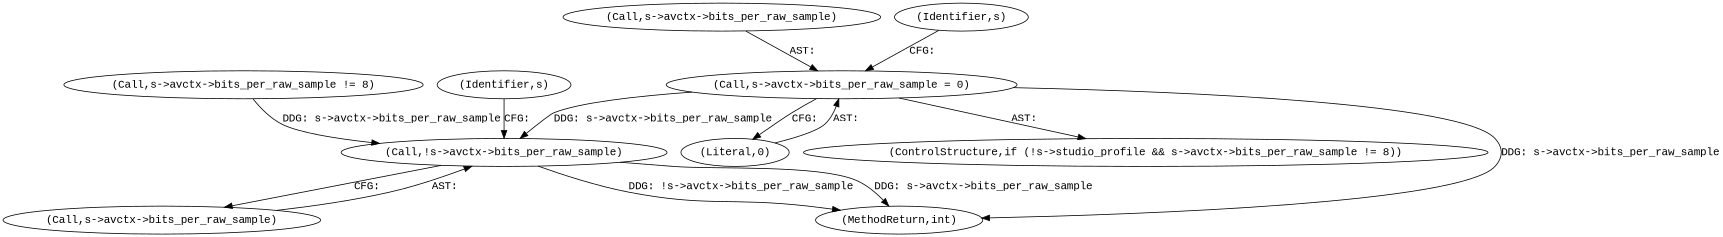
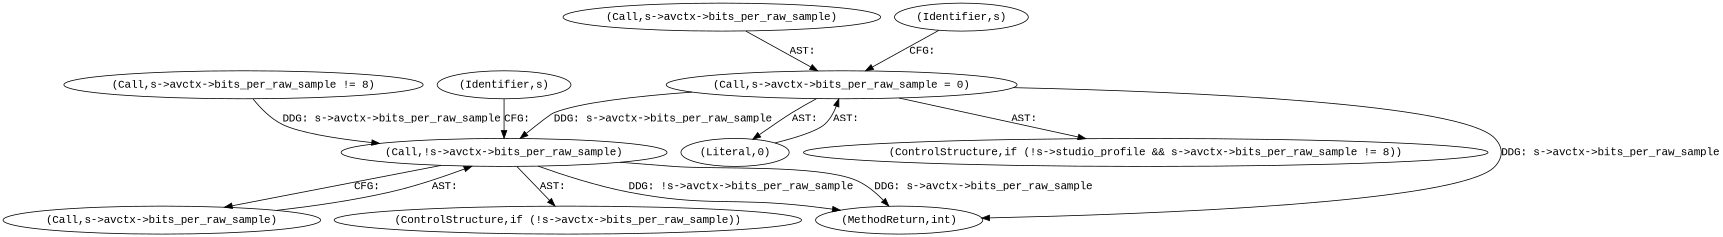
(808, 119) -> (808, 119)
none -> (568, 220)
